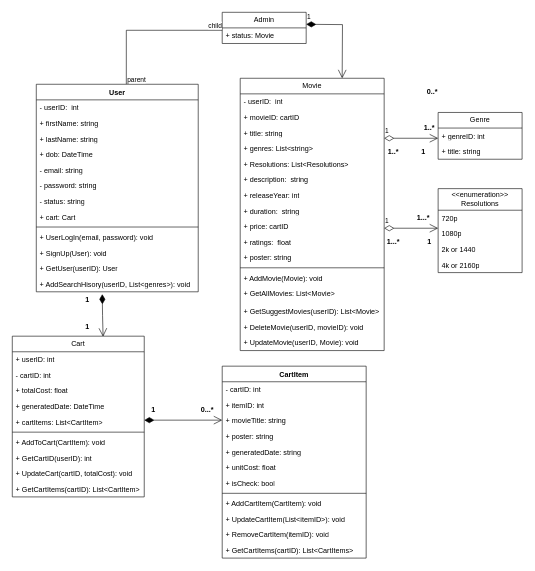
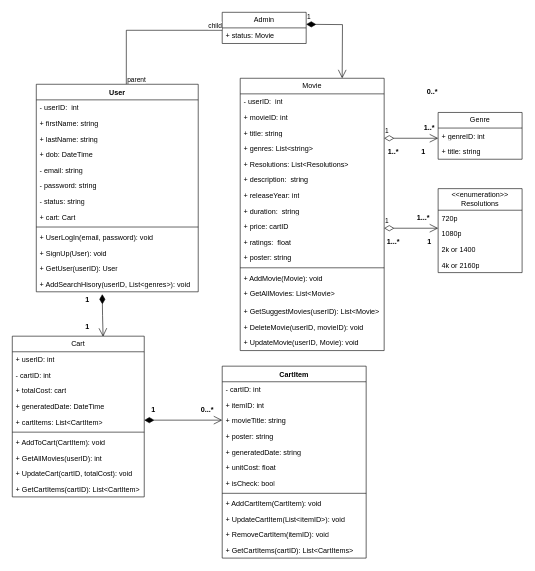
(274, 118) -> (267, 118)
(460, 250) -> (460, 250)
(48, 392) -> (46, 392)
(61, 459) -> (64, 459)
